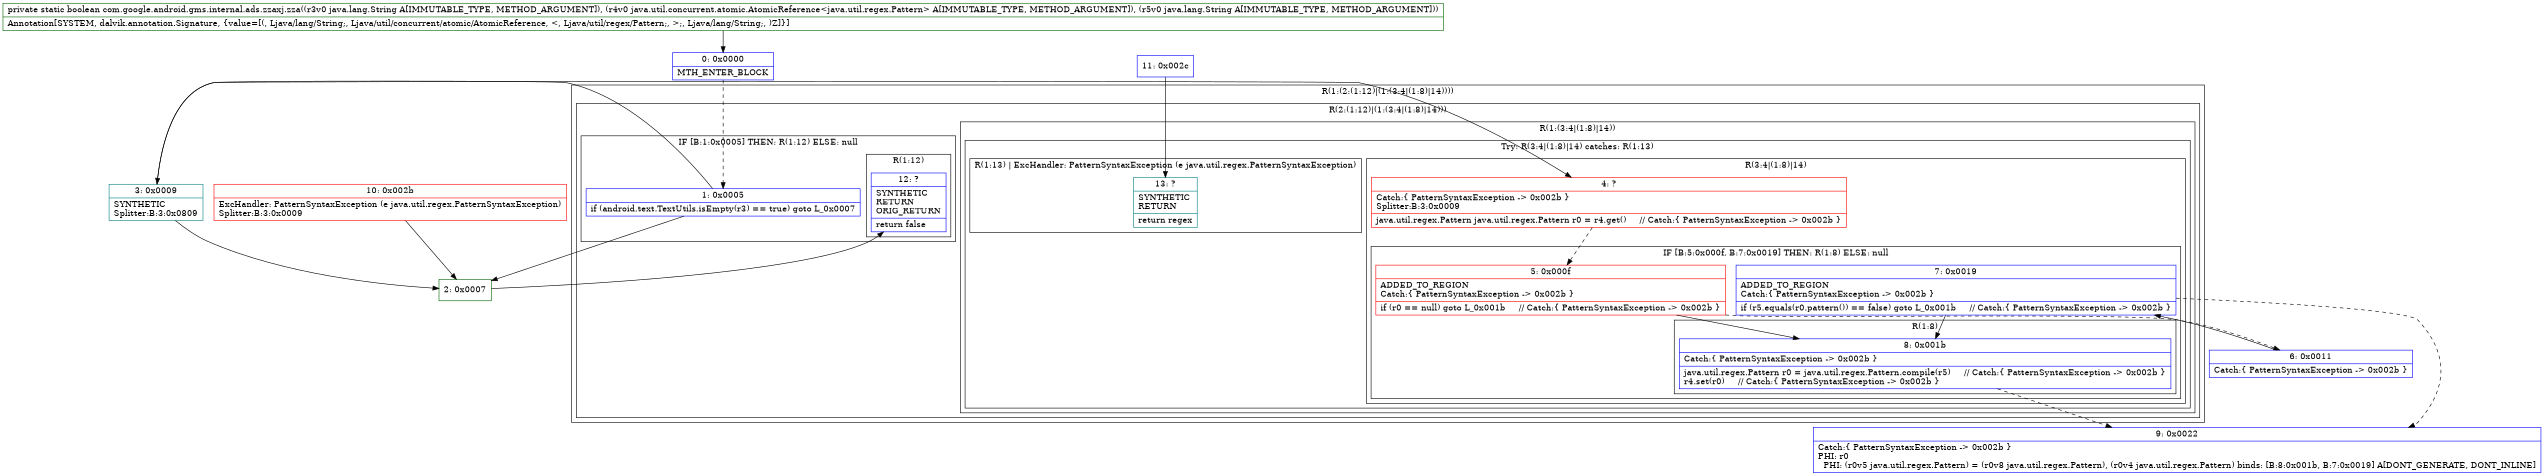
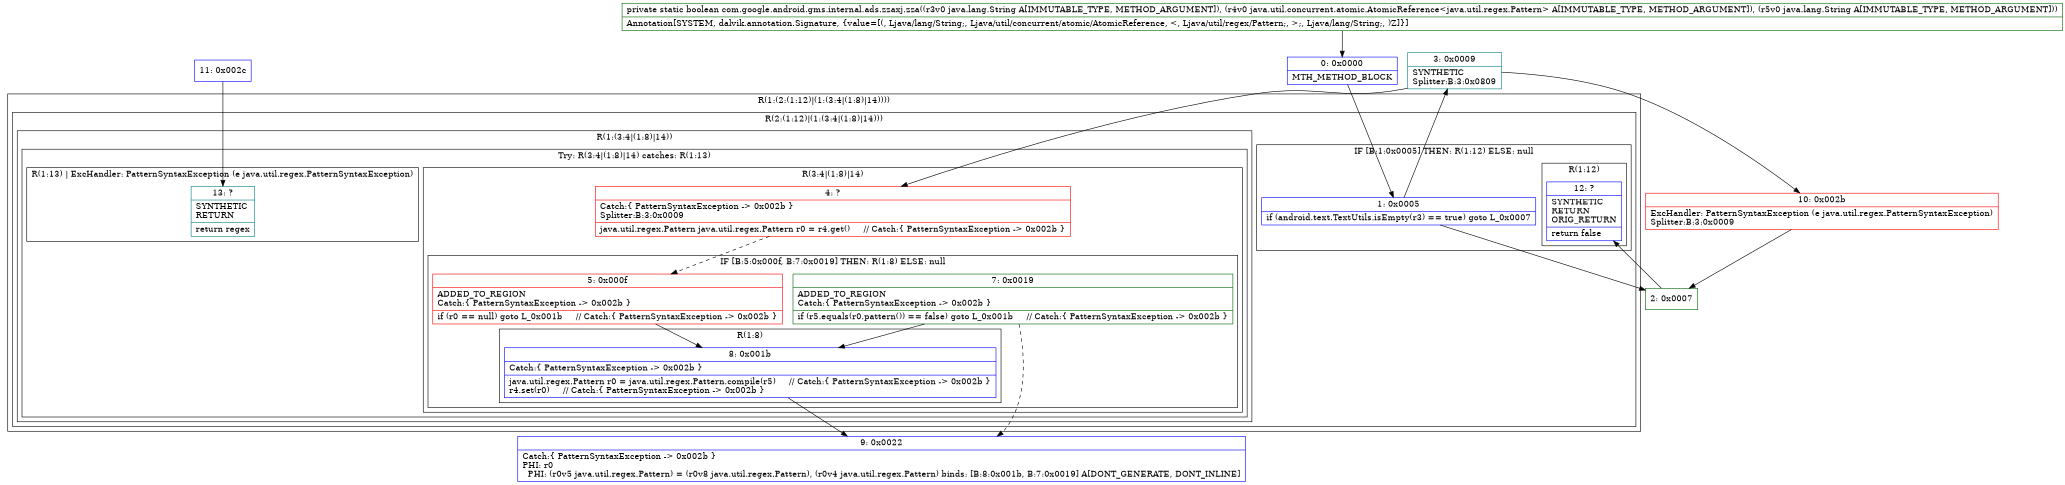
(723, 73) -> (1342, 77)
(723, 131) -> (1369, 138)
(299, 270) -> (1658, 106)
(1956, 290) -> (1013, 299)
(2311, 364) -> none
(2052, 407) -> (815, 415)
